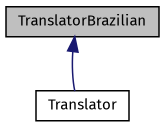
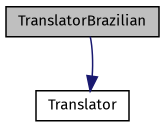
(73, 71) -> (92, 56)
